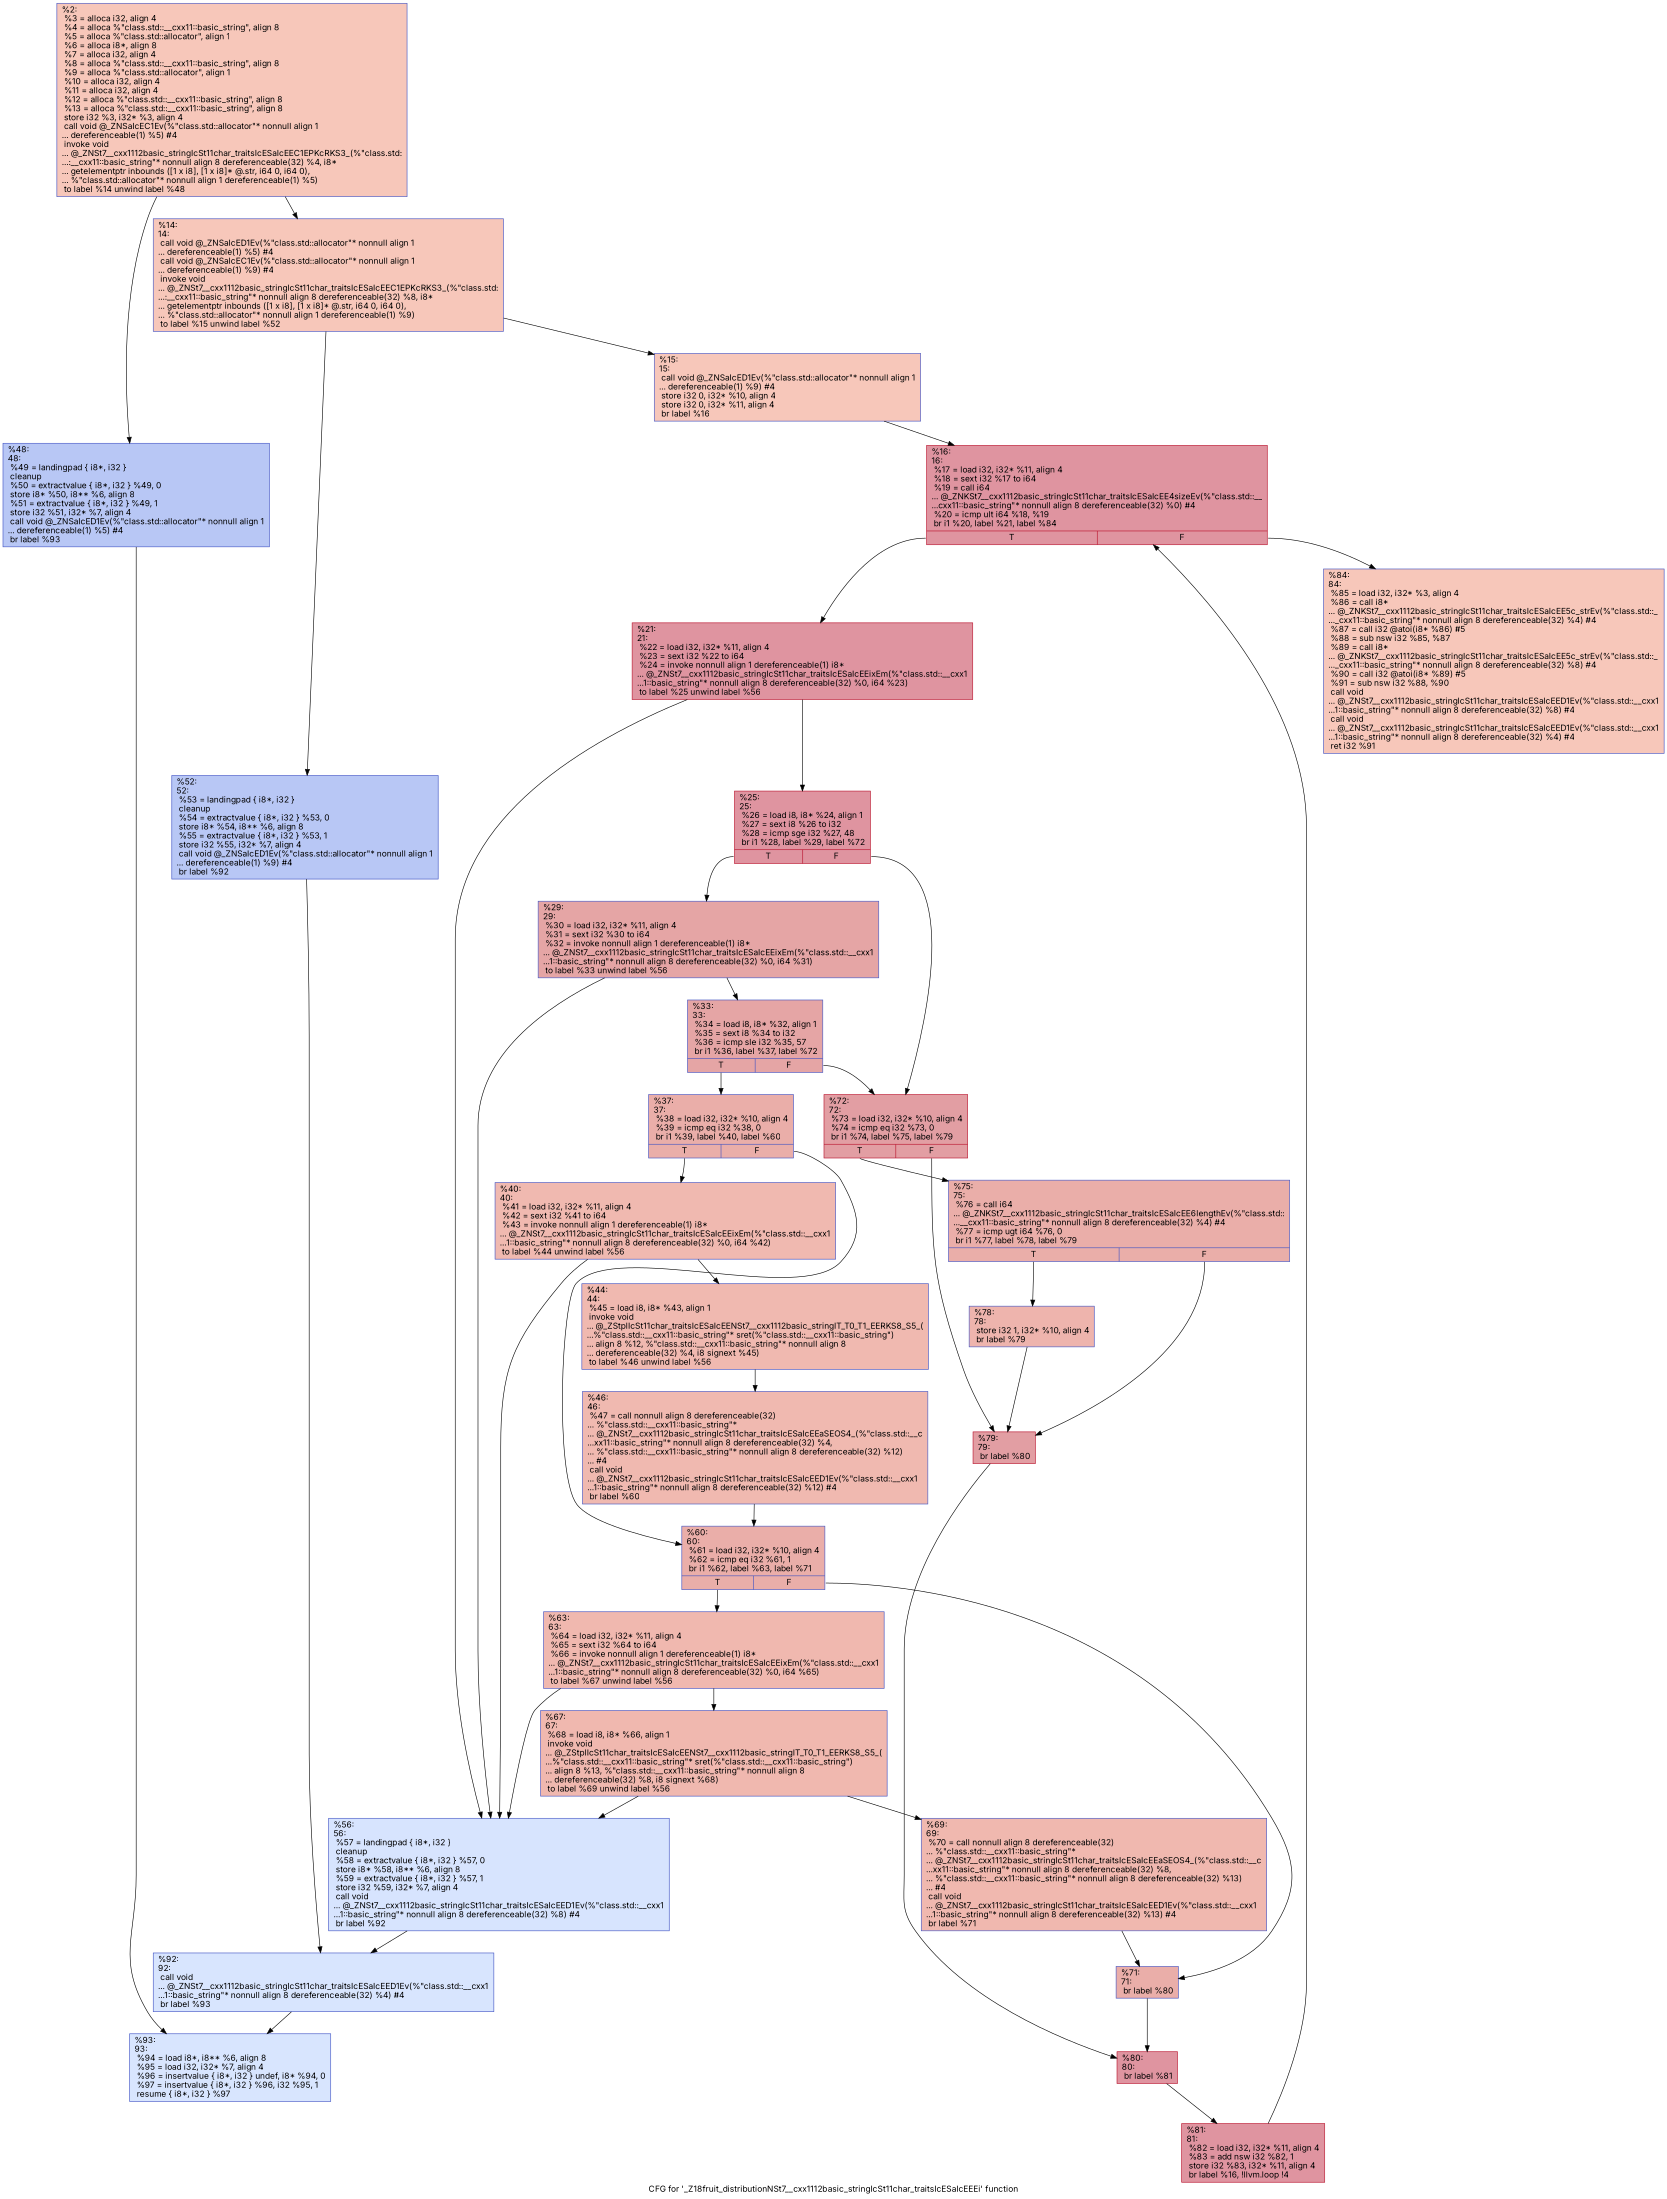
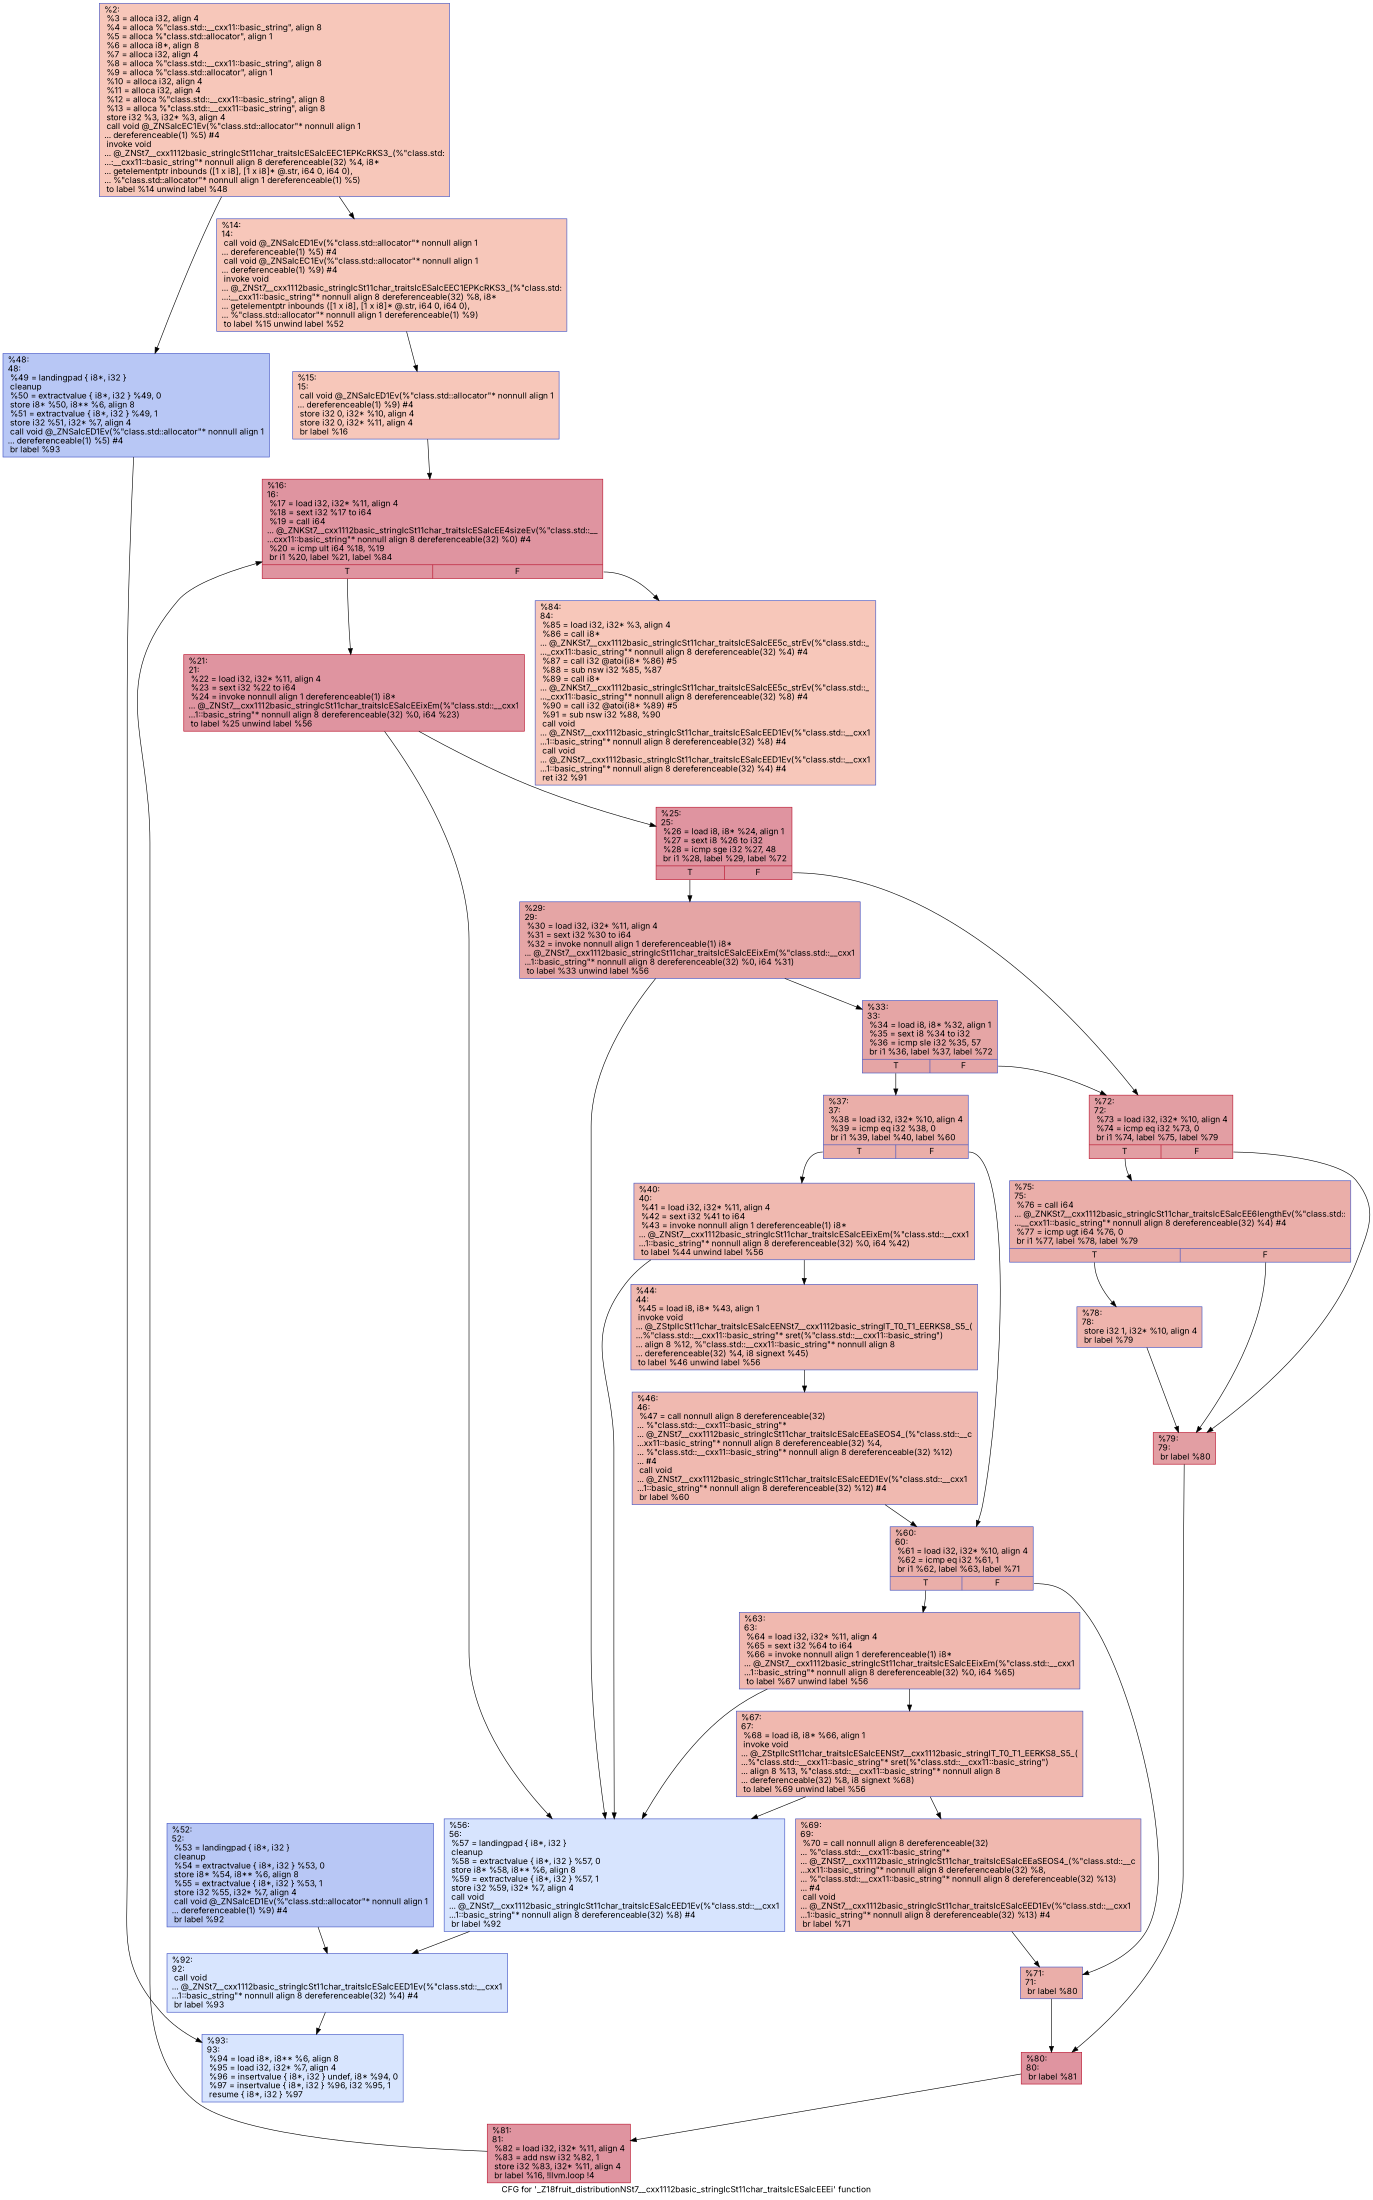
(317, 550) -> none
